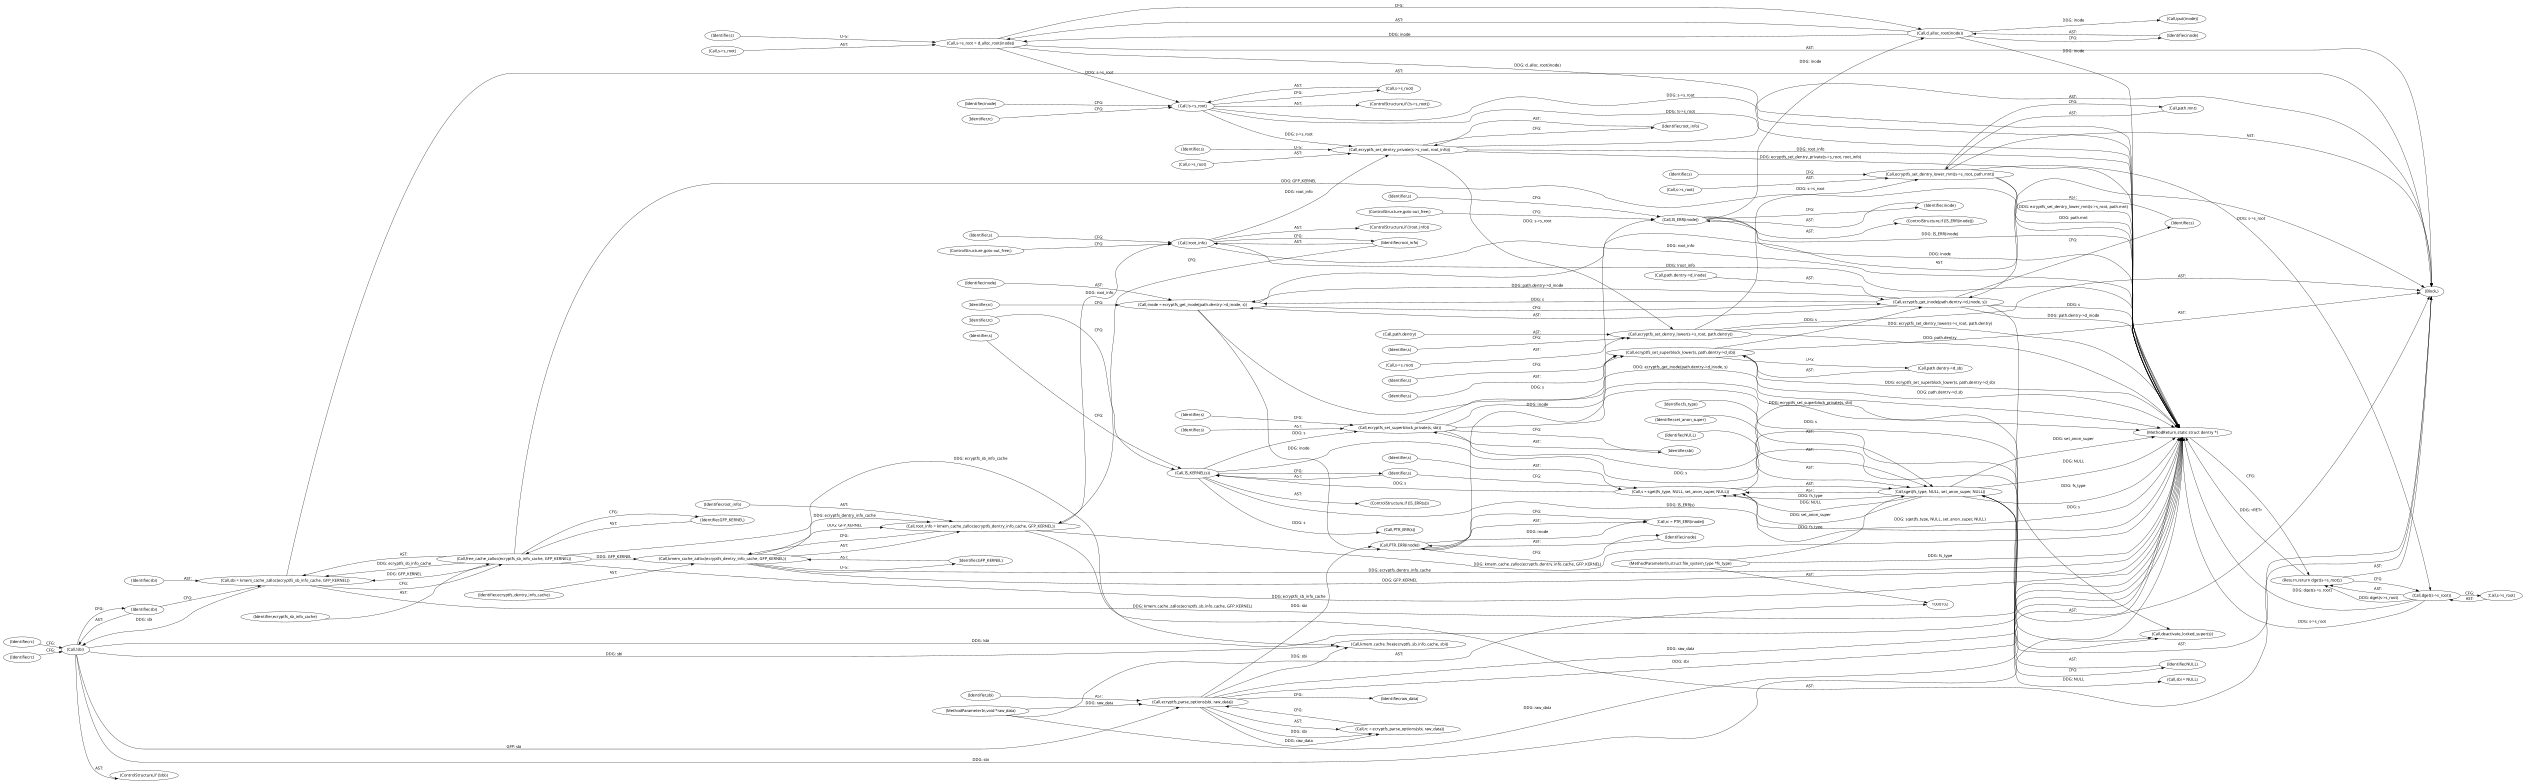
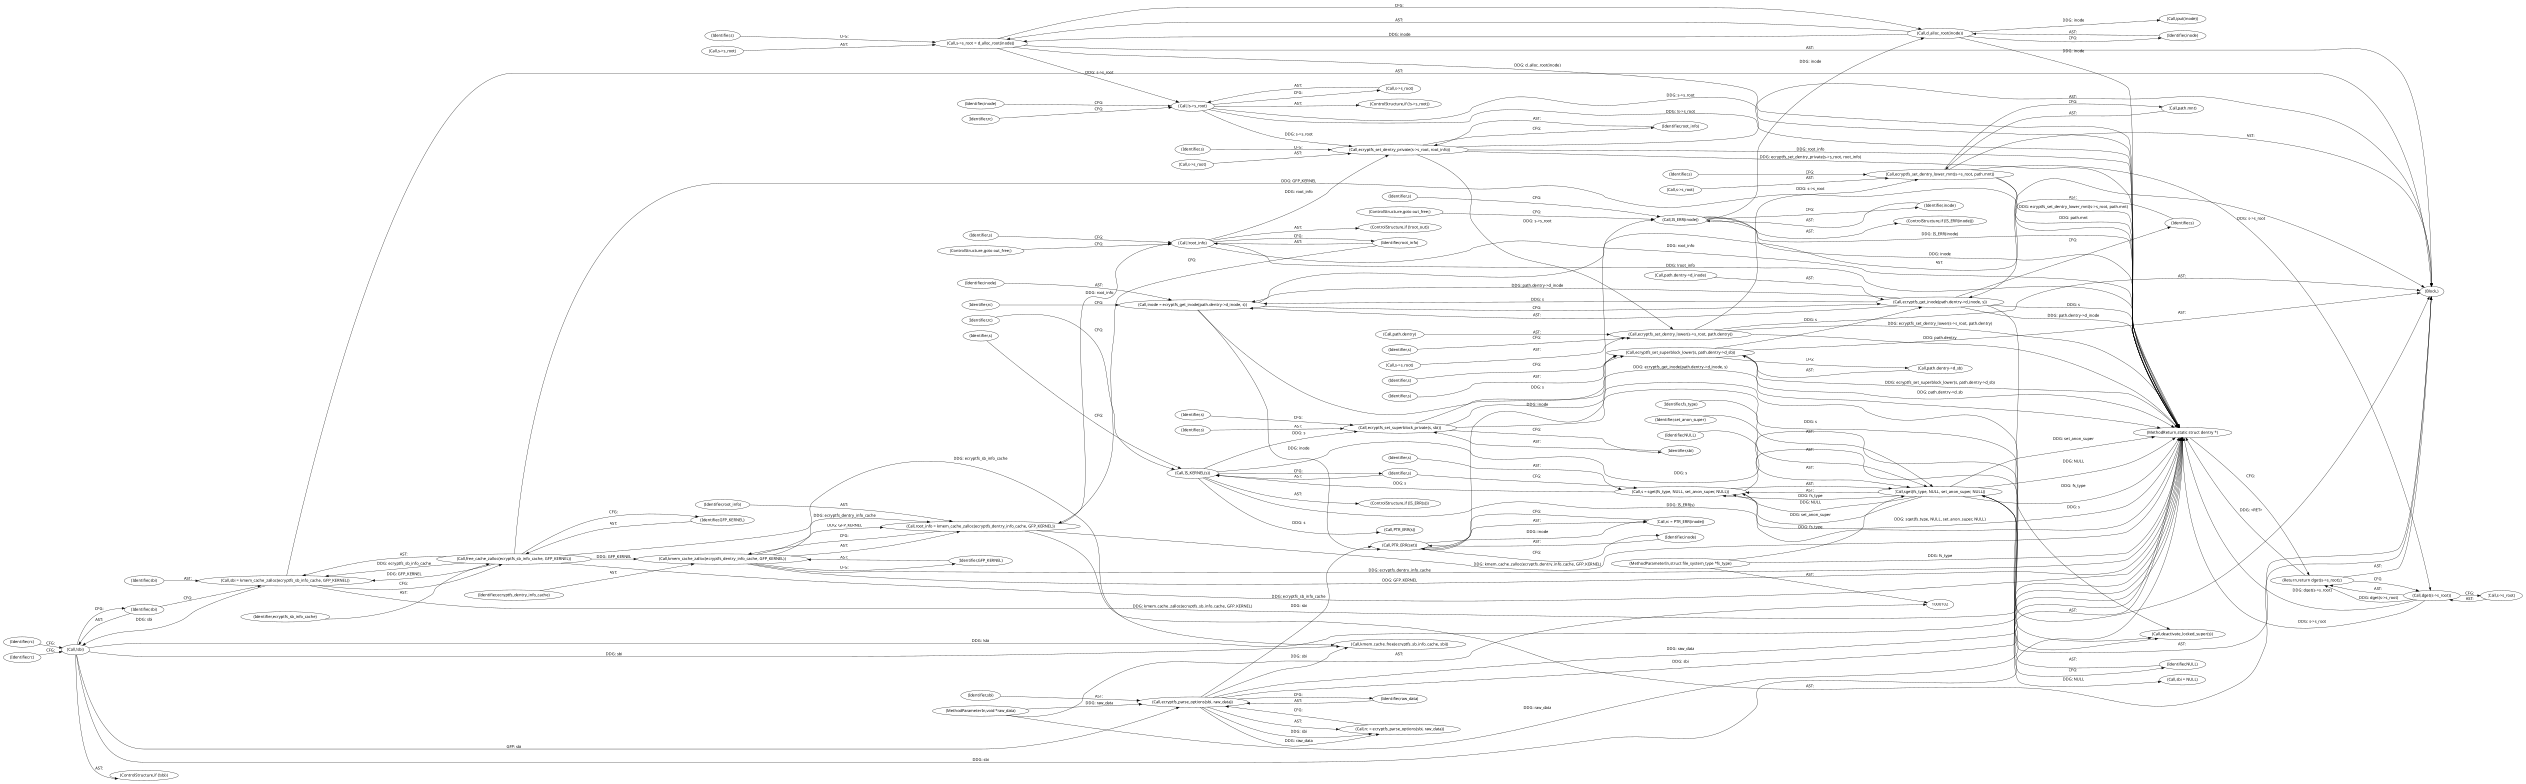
(1400, 227) -> (1400, 227)
(1767, 413) -> none
(1400, 545) -> (1400, 545)
none -> (1312, 703)
